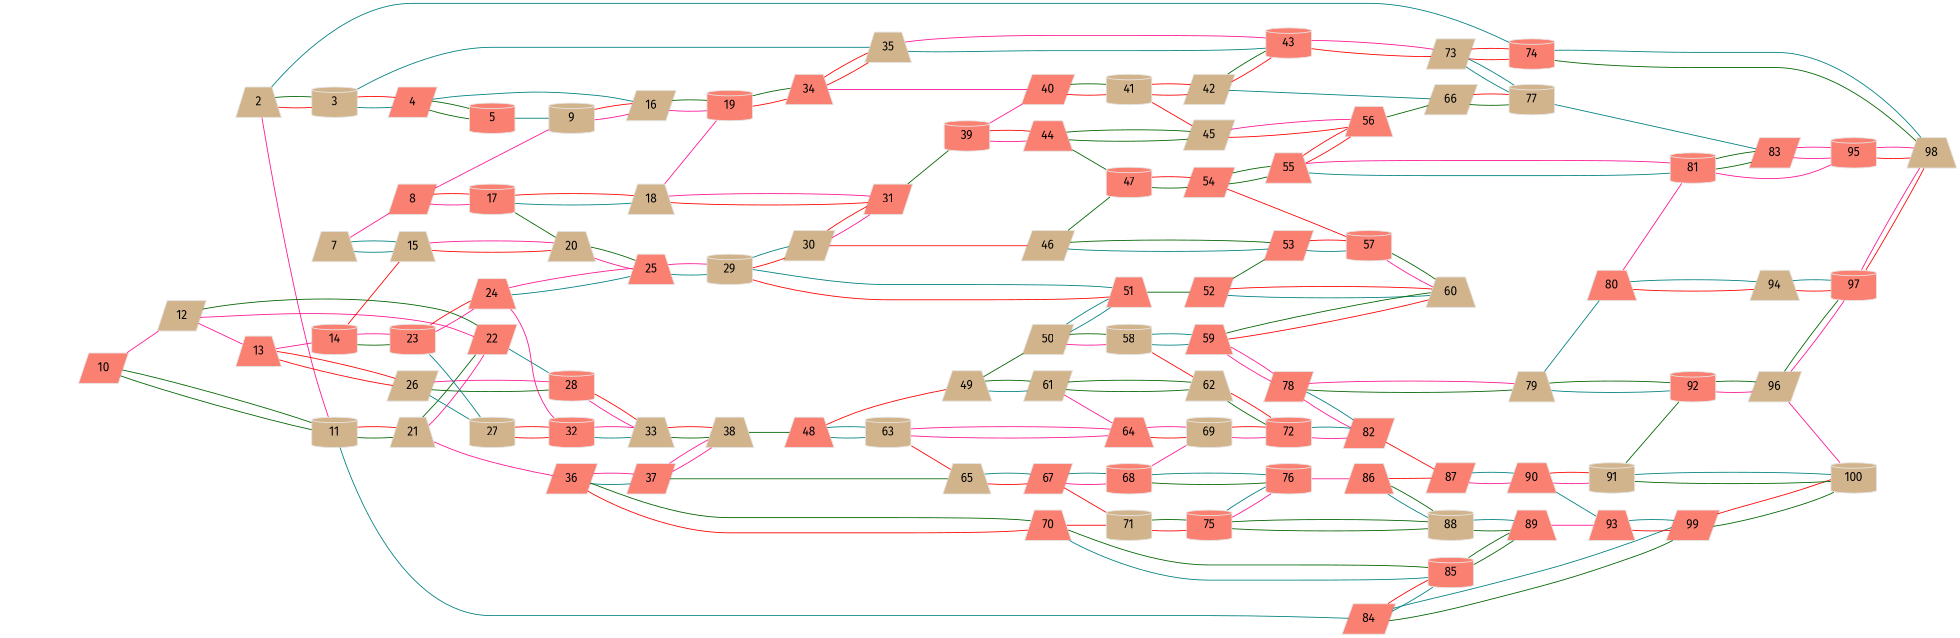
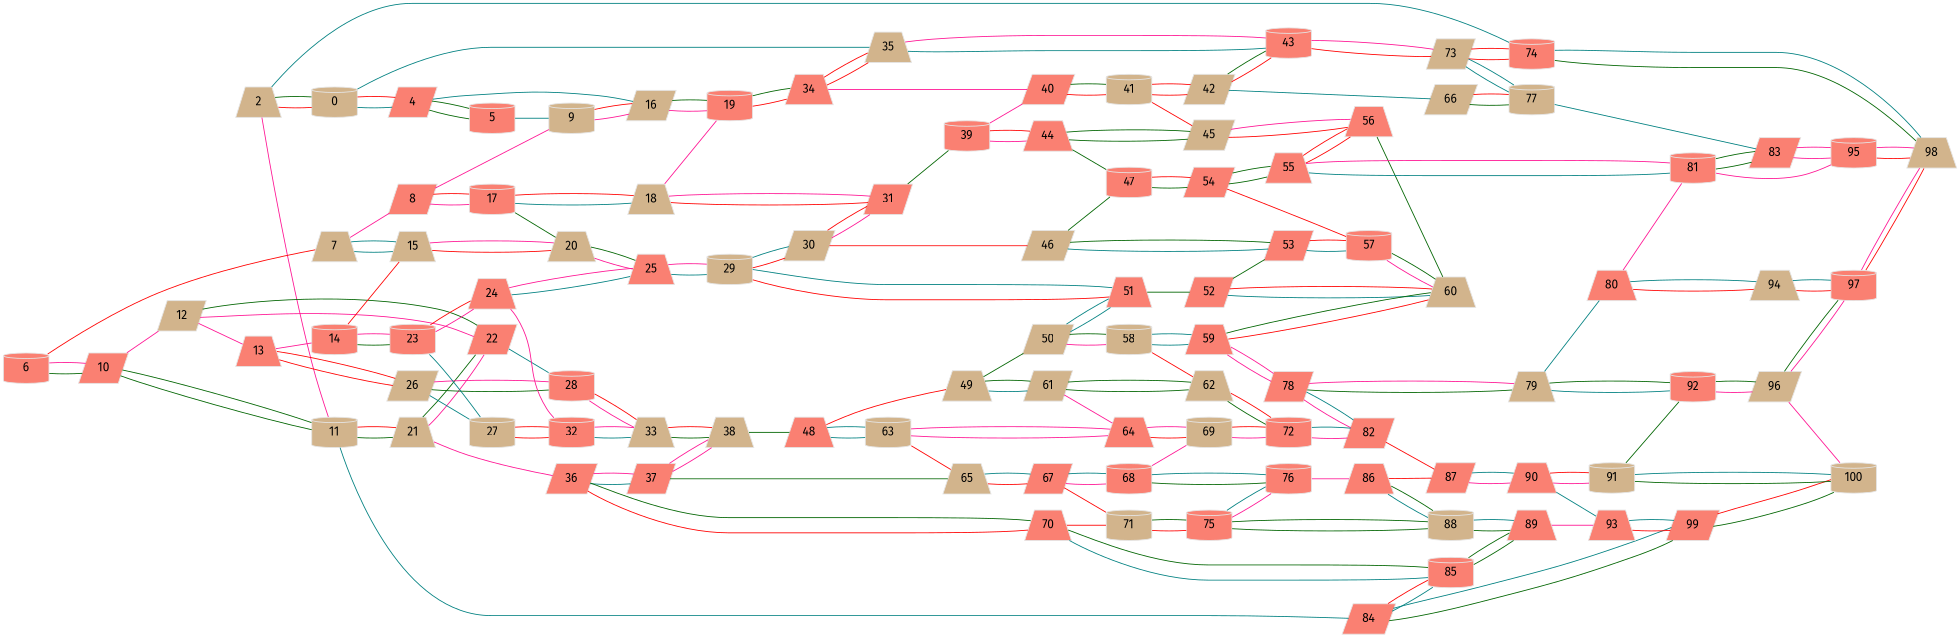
(335, 102) -> (335, 102)
(1407, 111) -> (1410, 207)
none -> (26, 368)
